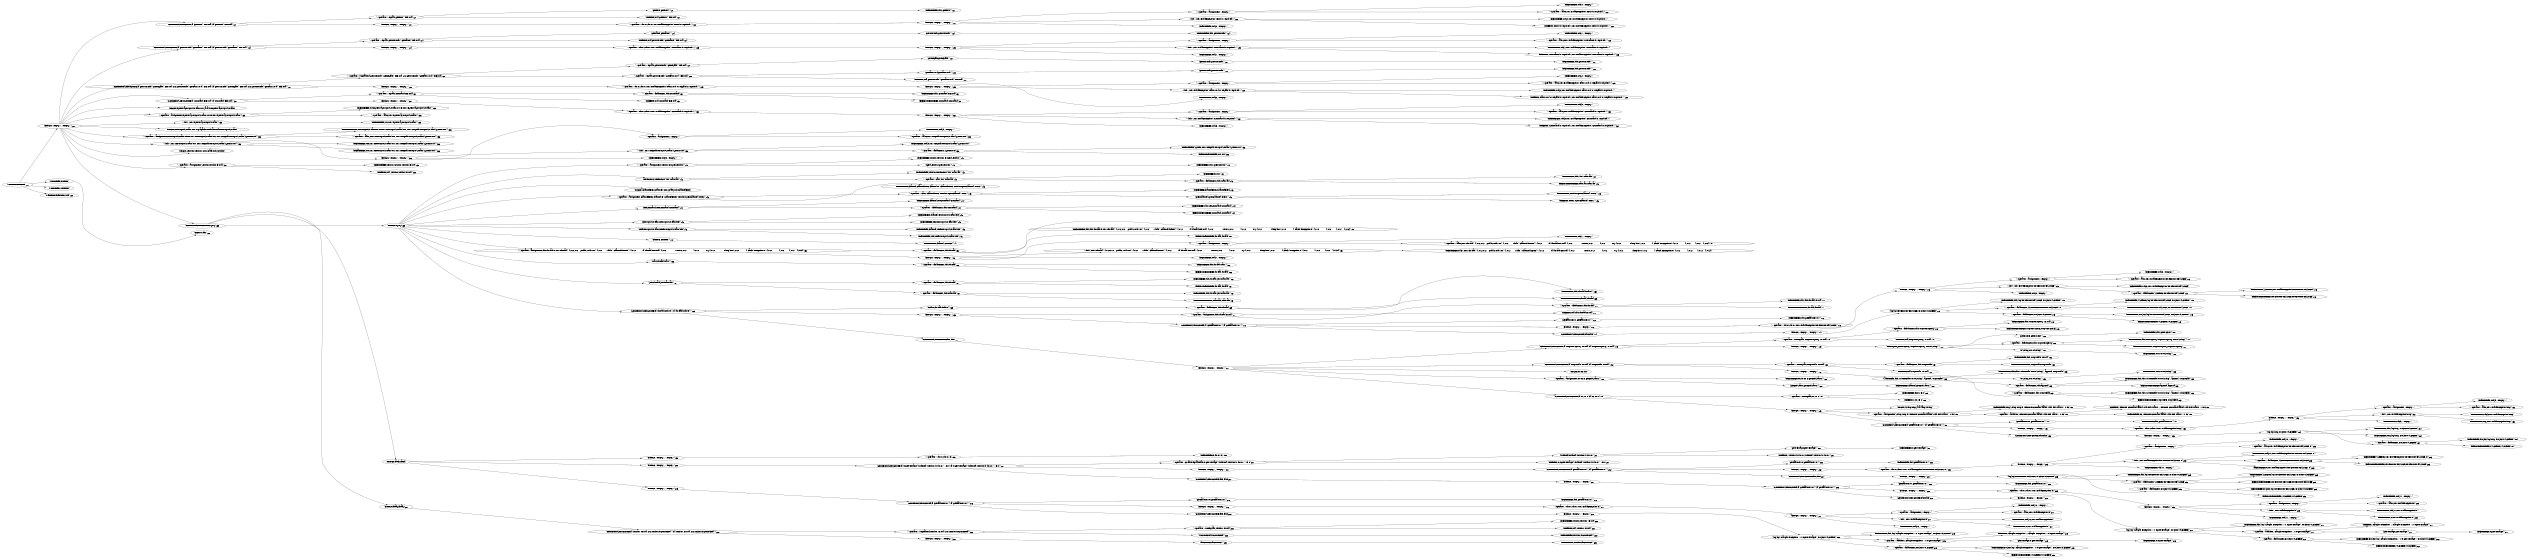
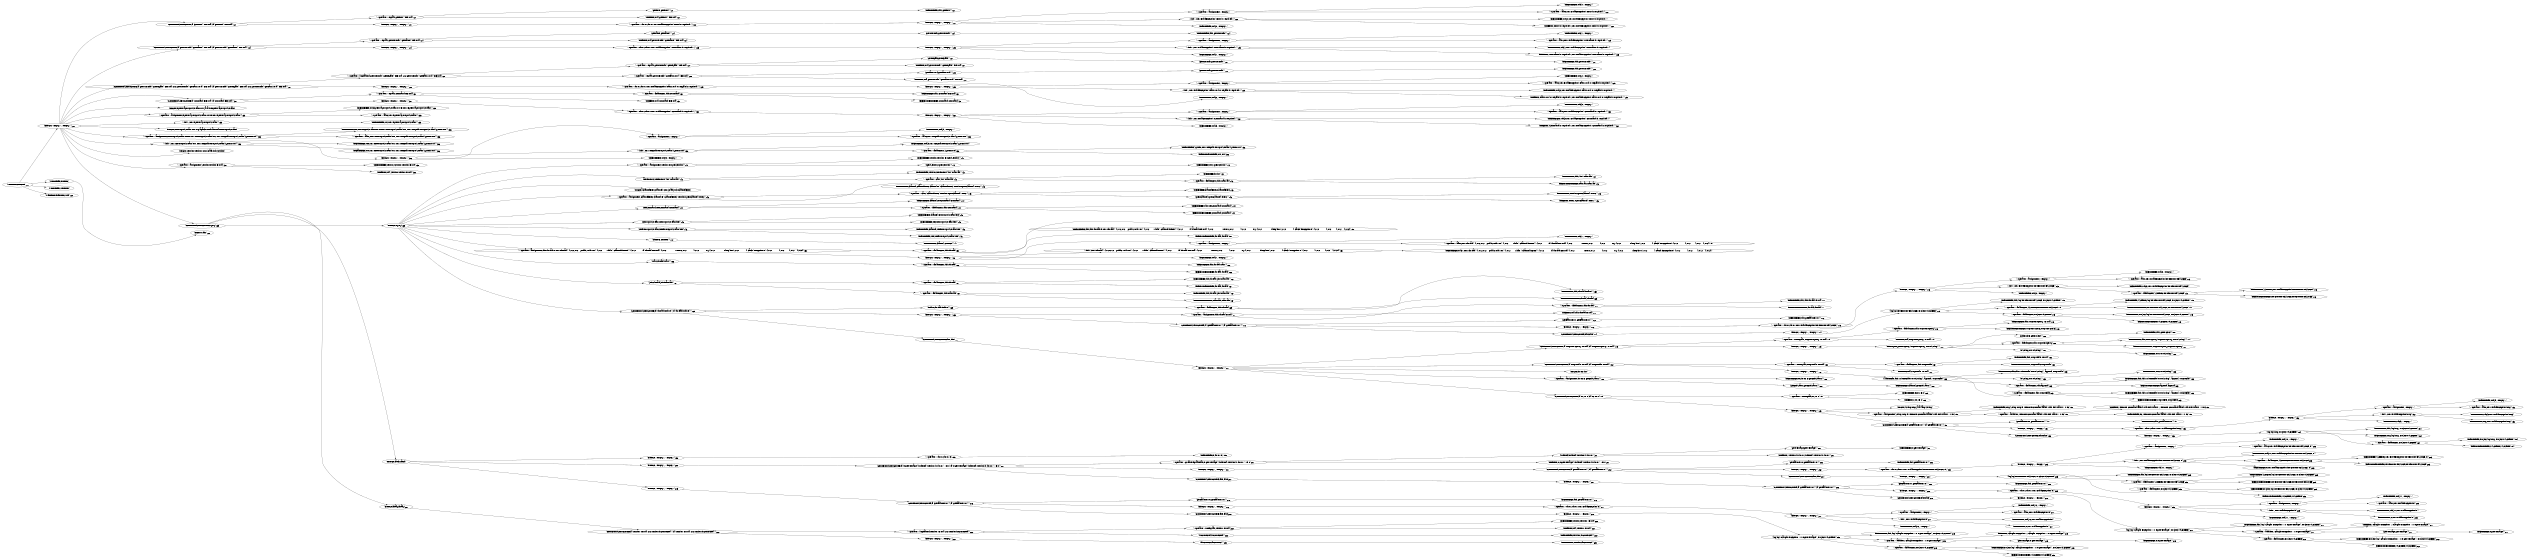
none -> (940, 65)
